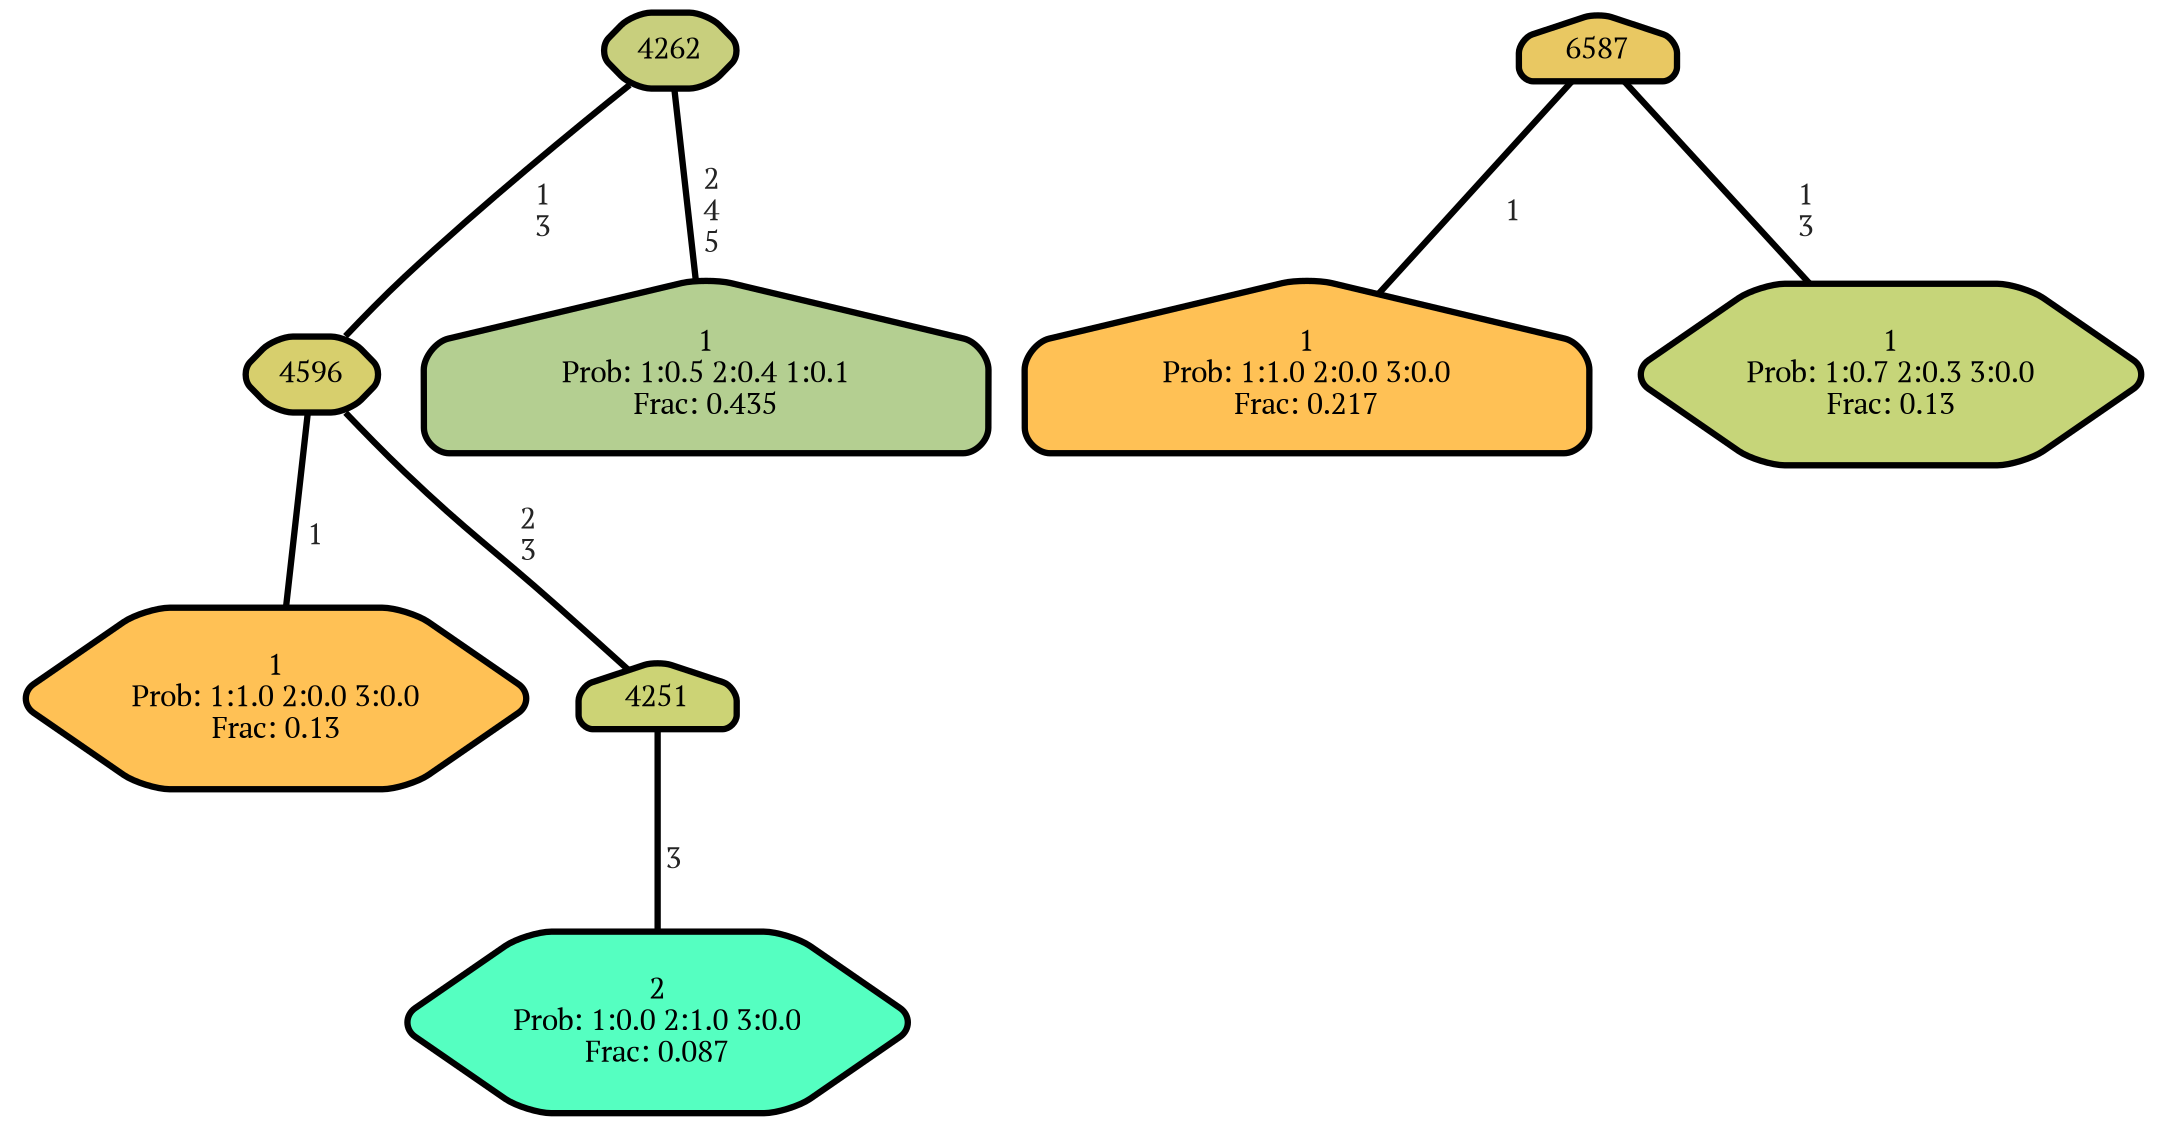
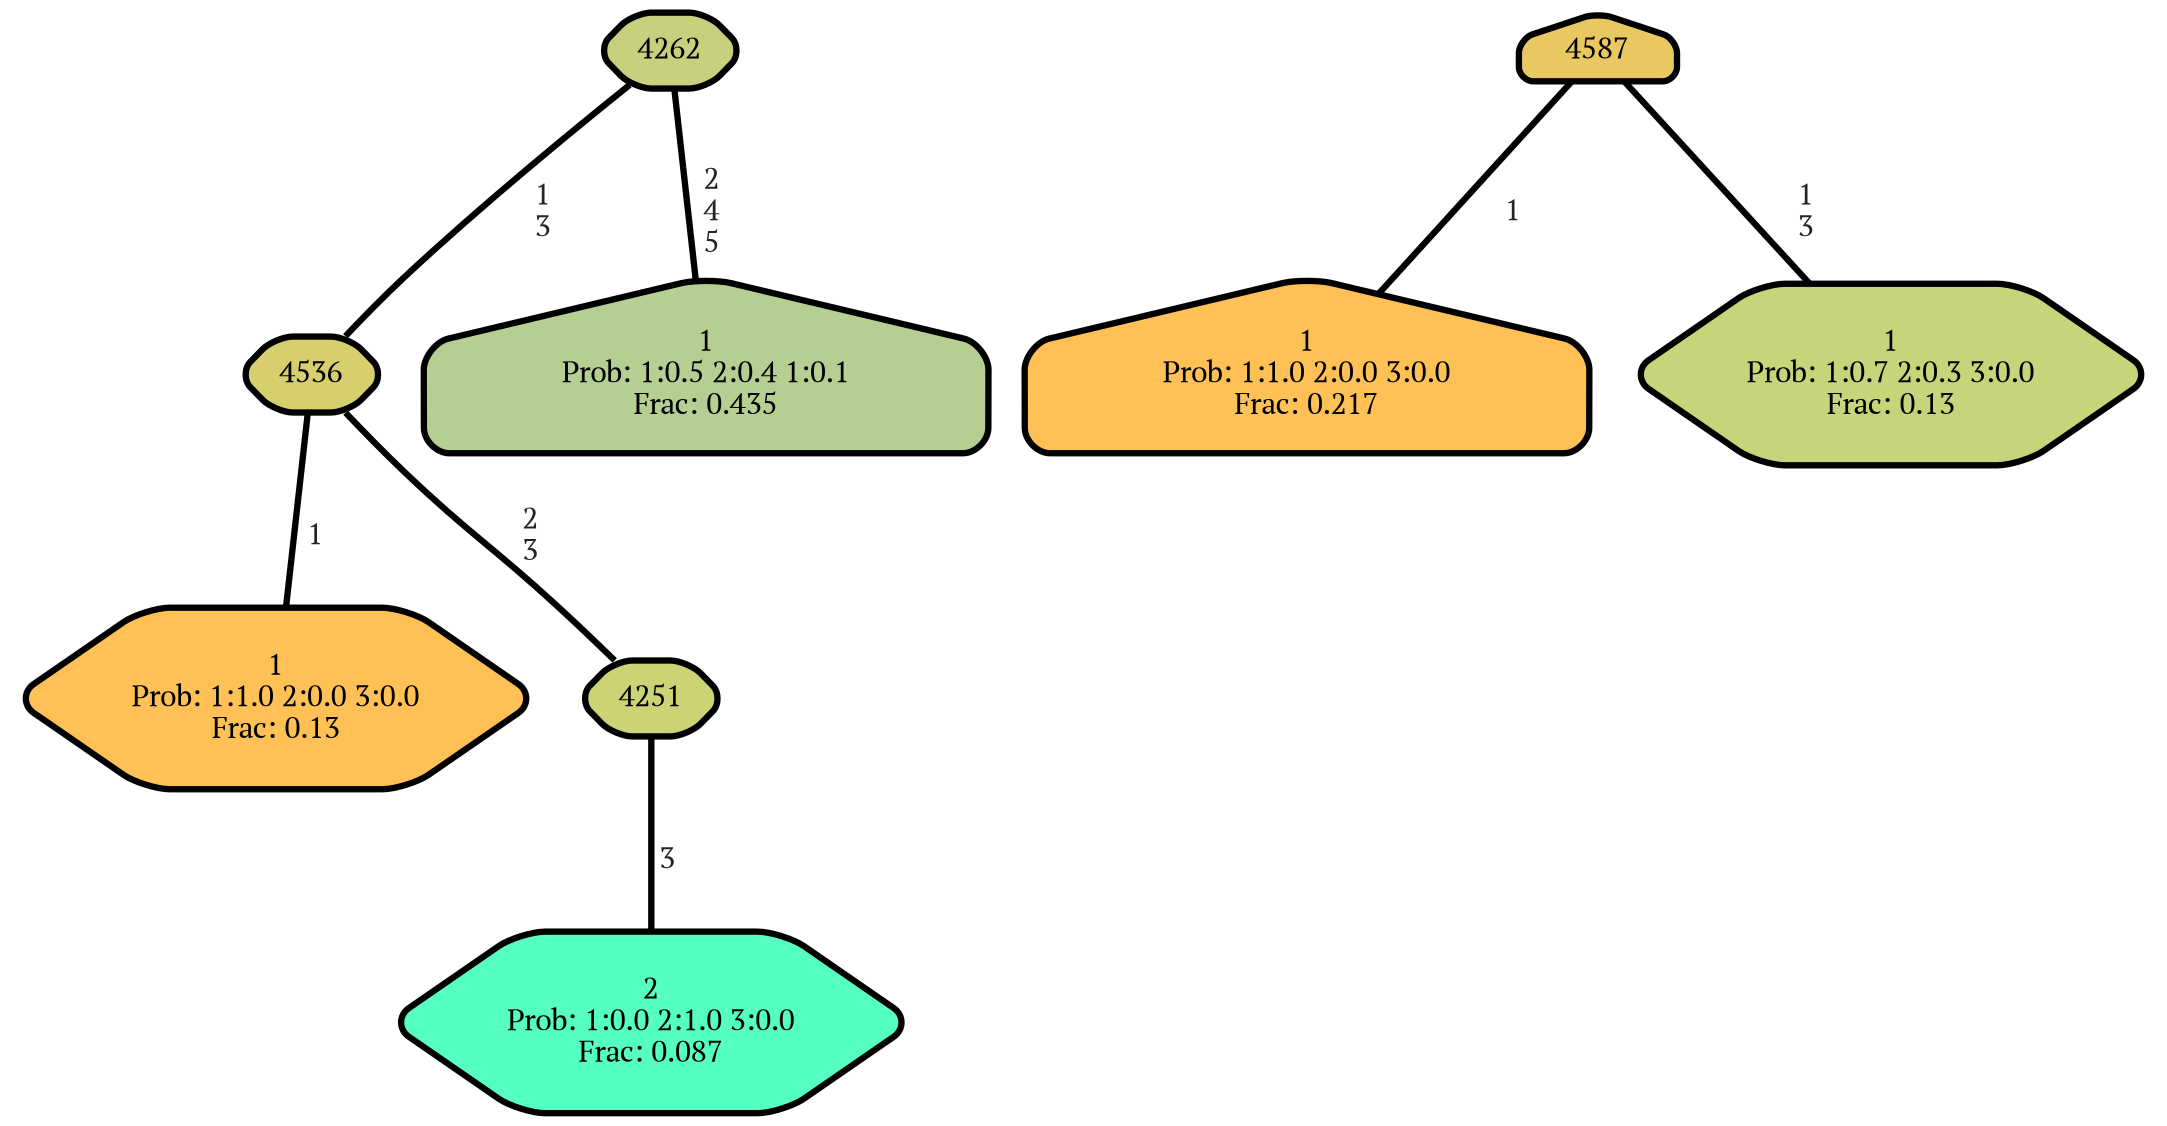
(1598, 51) -> (1598, 51)
(312, 375) -> (312, 375)
(658, 698) -> (651, 698)
